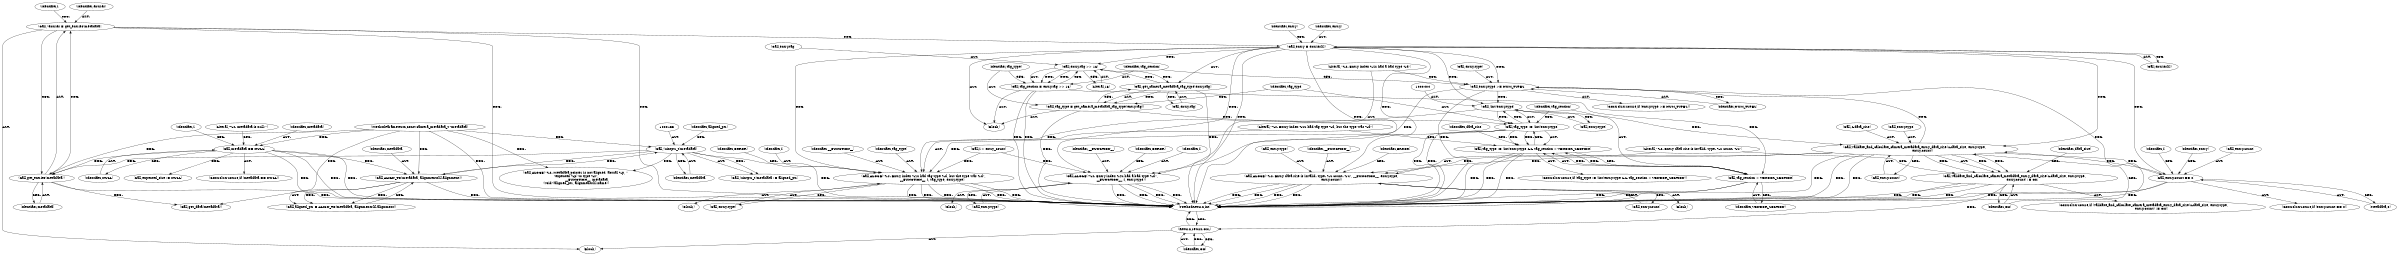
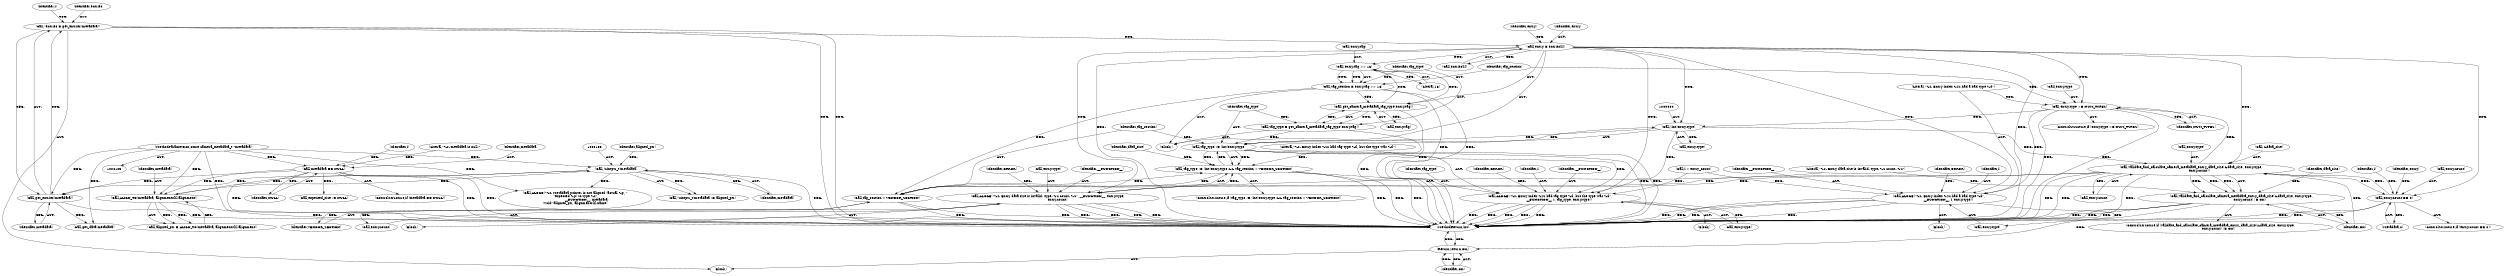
(1069, 79) -> (1362, 96)
none -> (114, 169)
